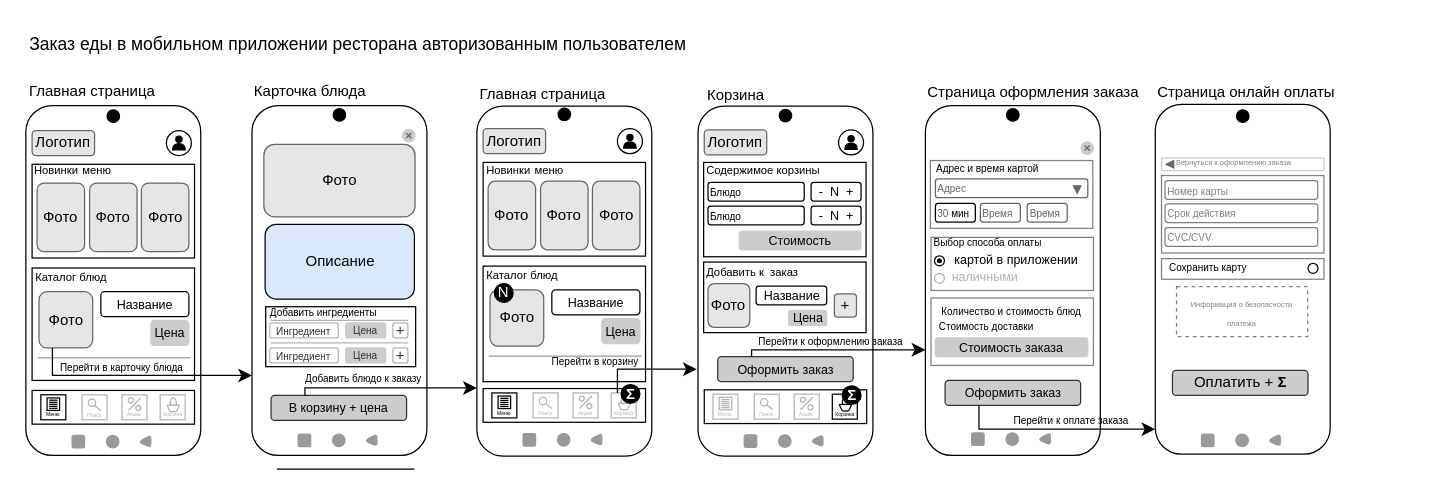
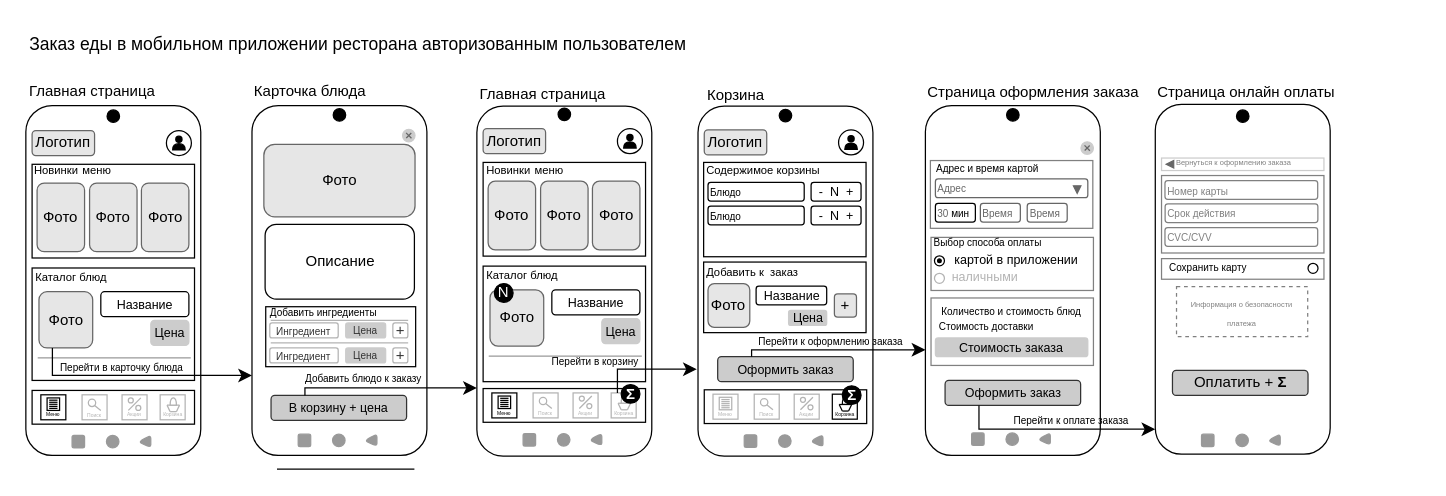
(800, 241) -> none
(340, 262) -> (340, 262)
